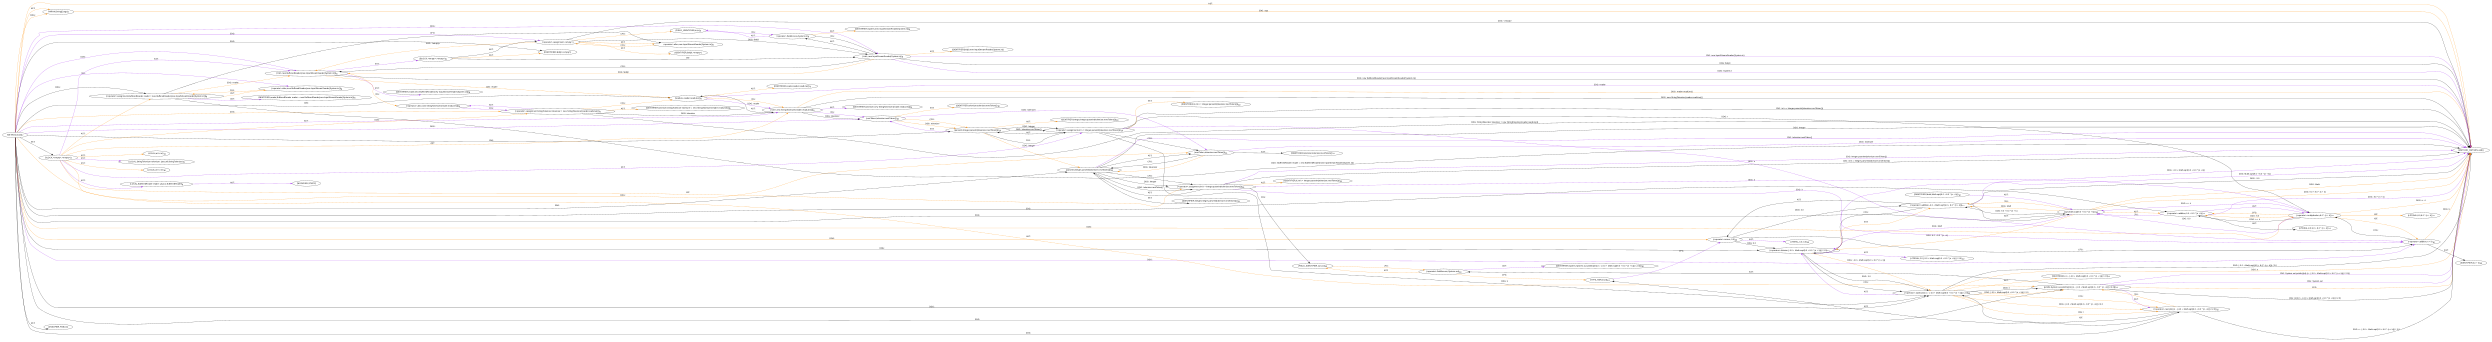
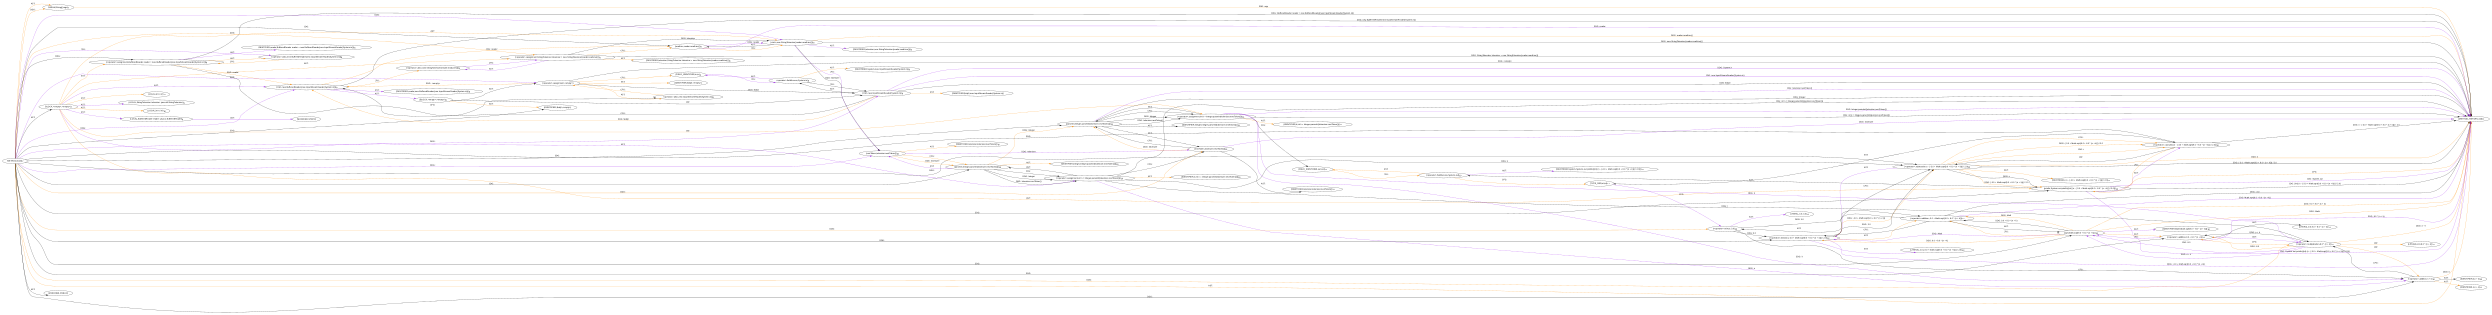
(792, 86) -> none
(2020, 199) -> (2128, 231)
(1166, 261) -> (1155, 298)
none -> (2471, 287)
